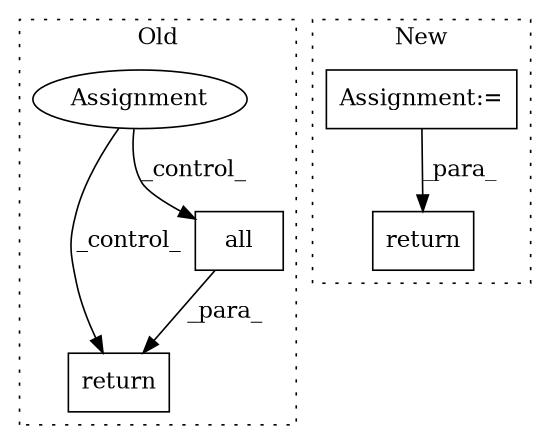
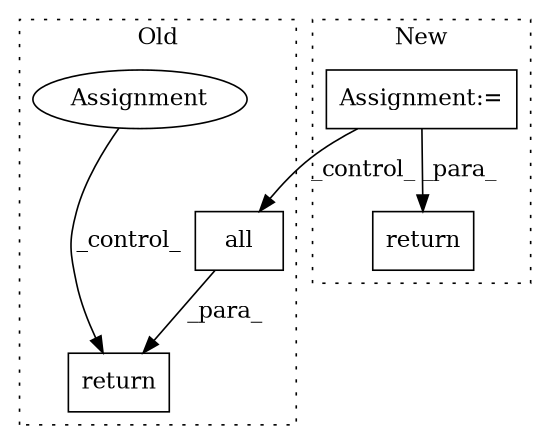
(140, 180) -> (324, 149)
